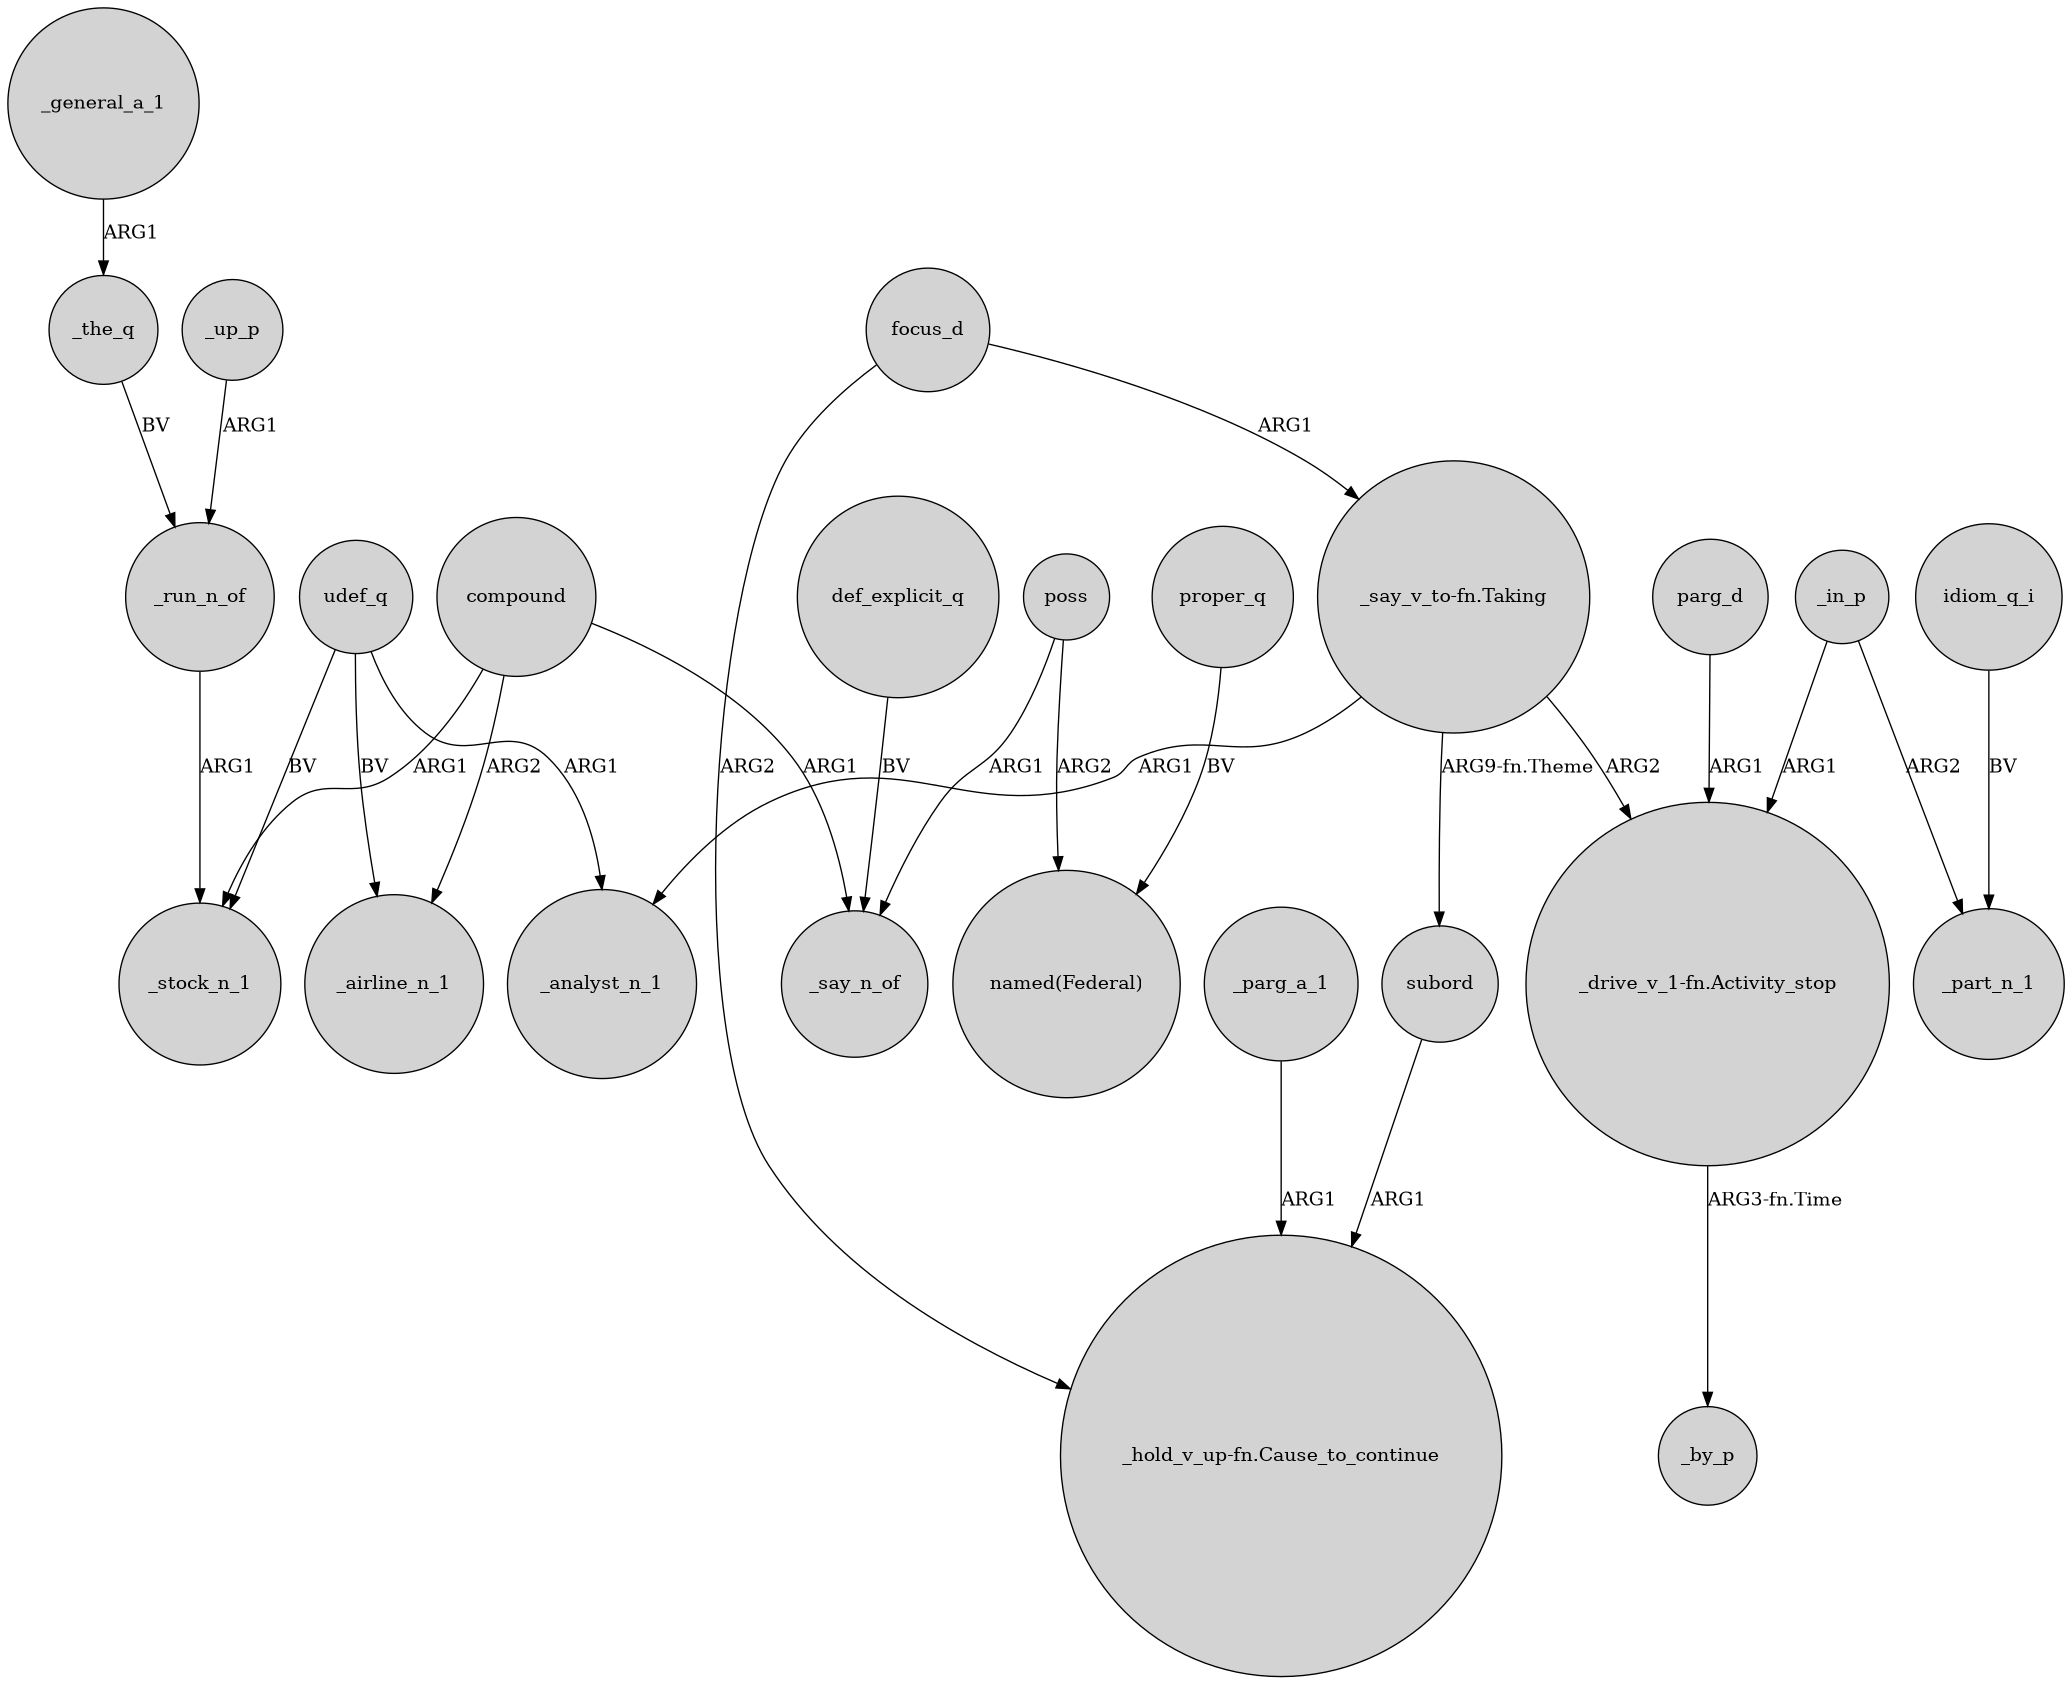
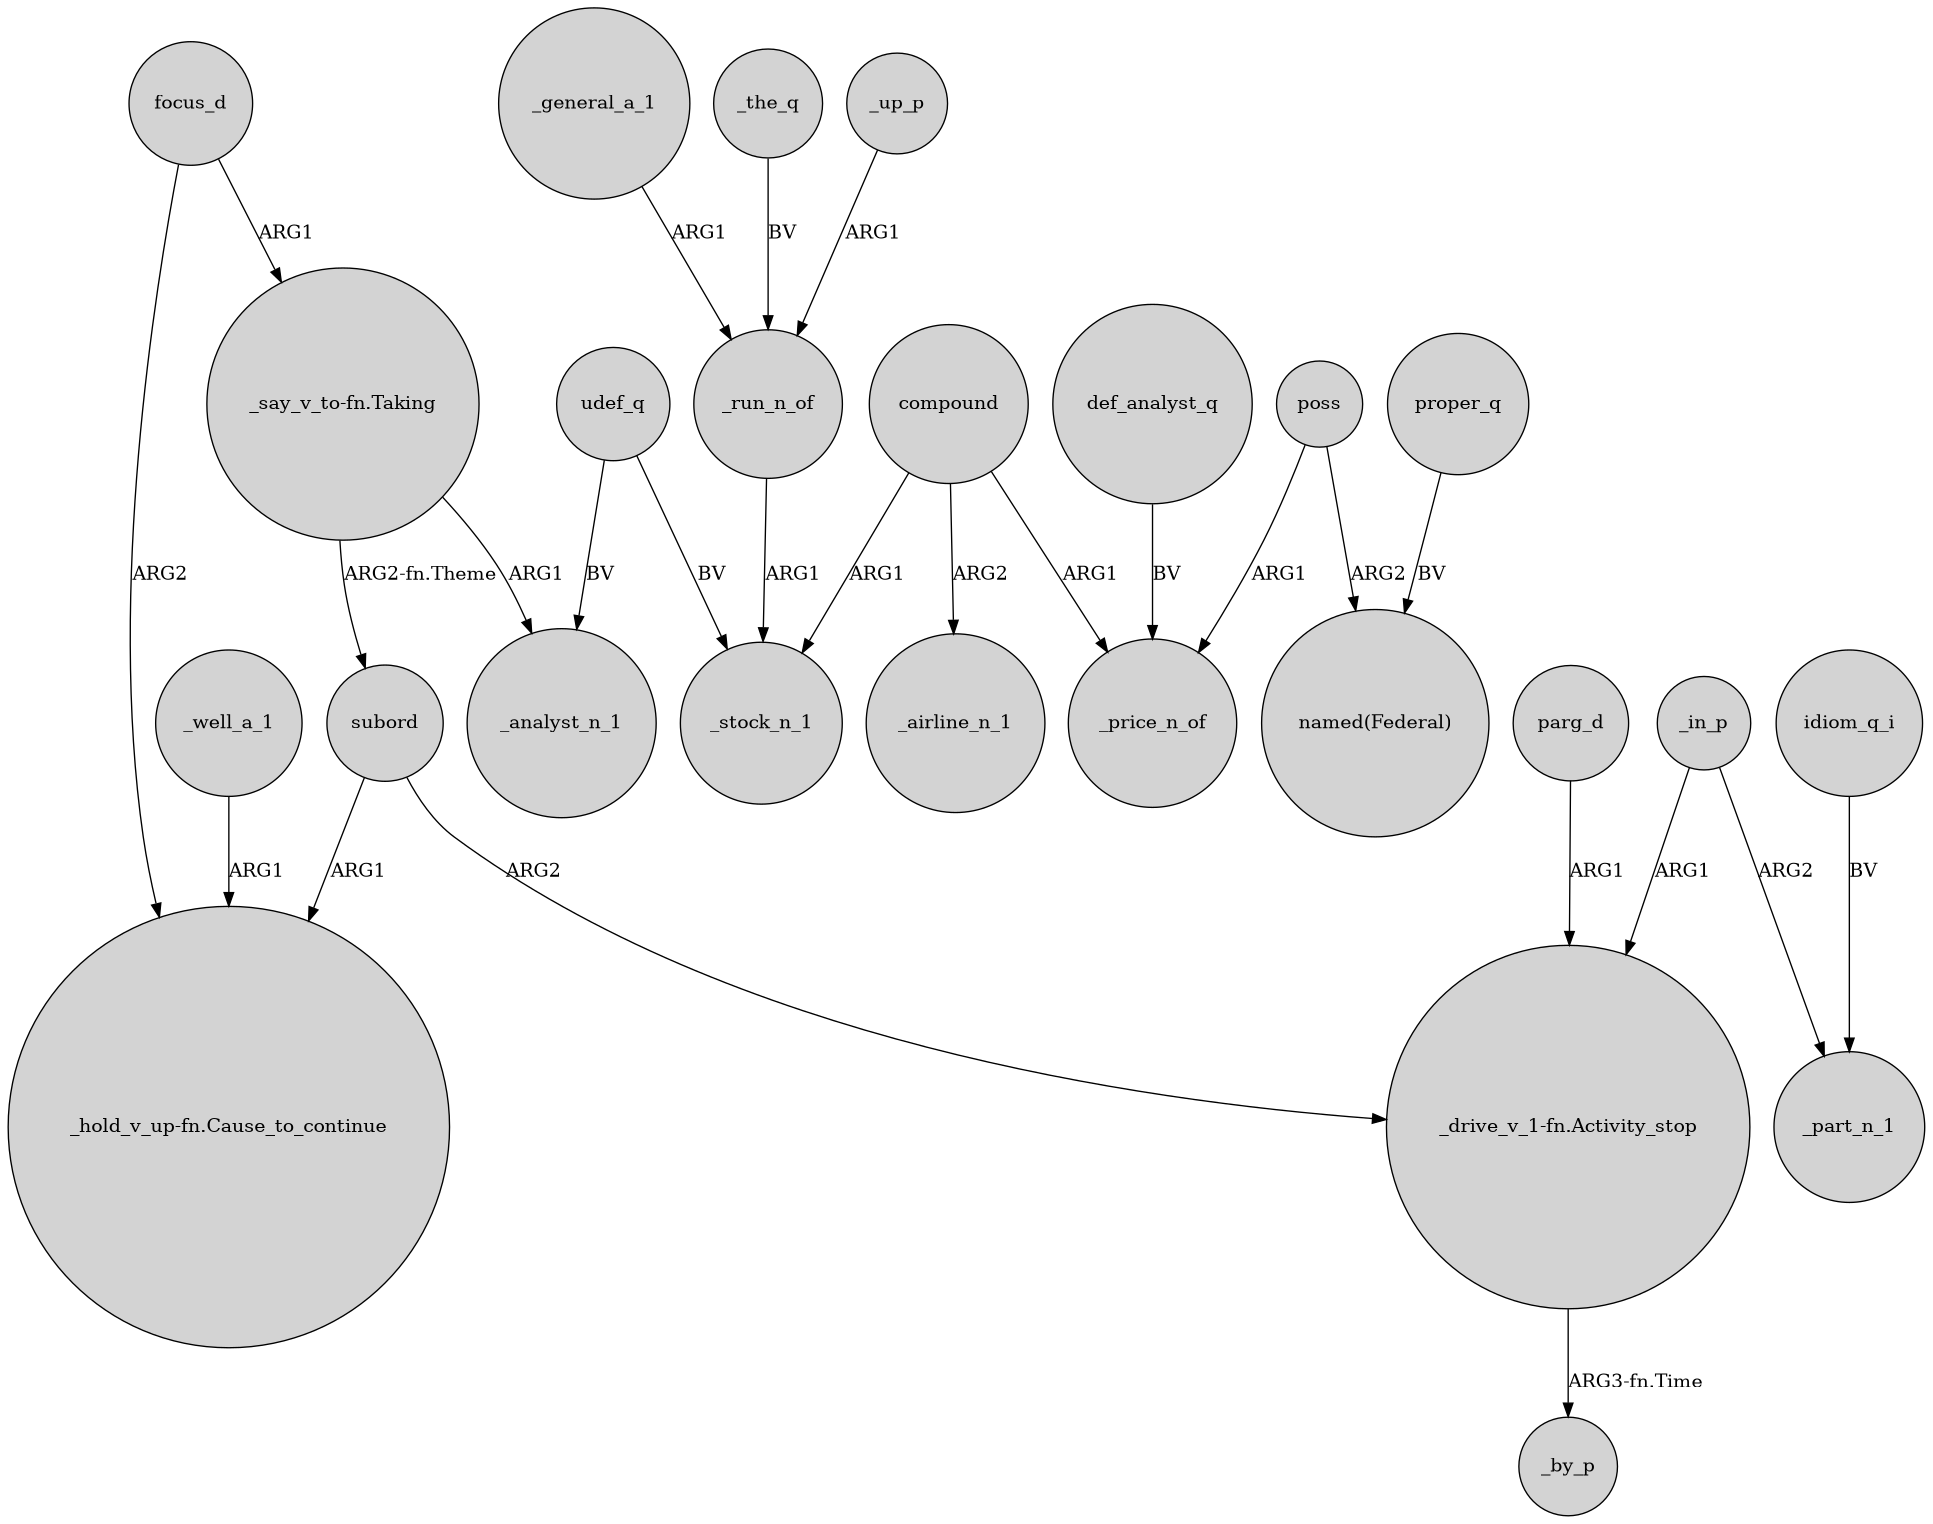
(103, 230) -> (683, 257)
(898, 597) -> (1153, 404)
(1588, 749) -> (857, 1027)
(592, 768) -> (600, 575)
(1518, 768) -> (420, 575)
(359, 769) -> none
(855, 984) -> (1153, 723)
(1281, 984) -> (229, 723)
